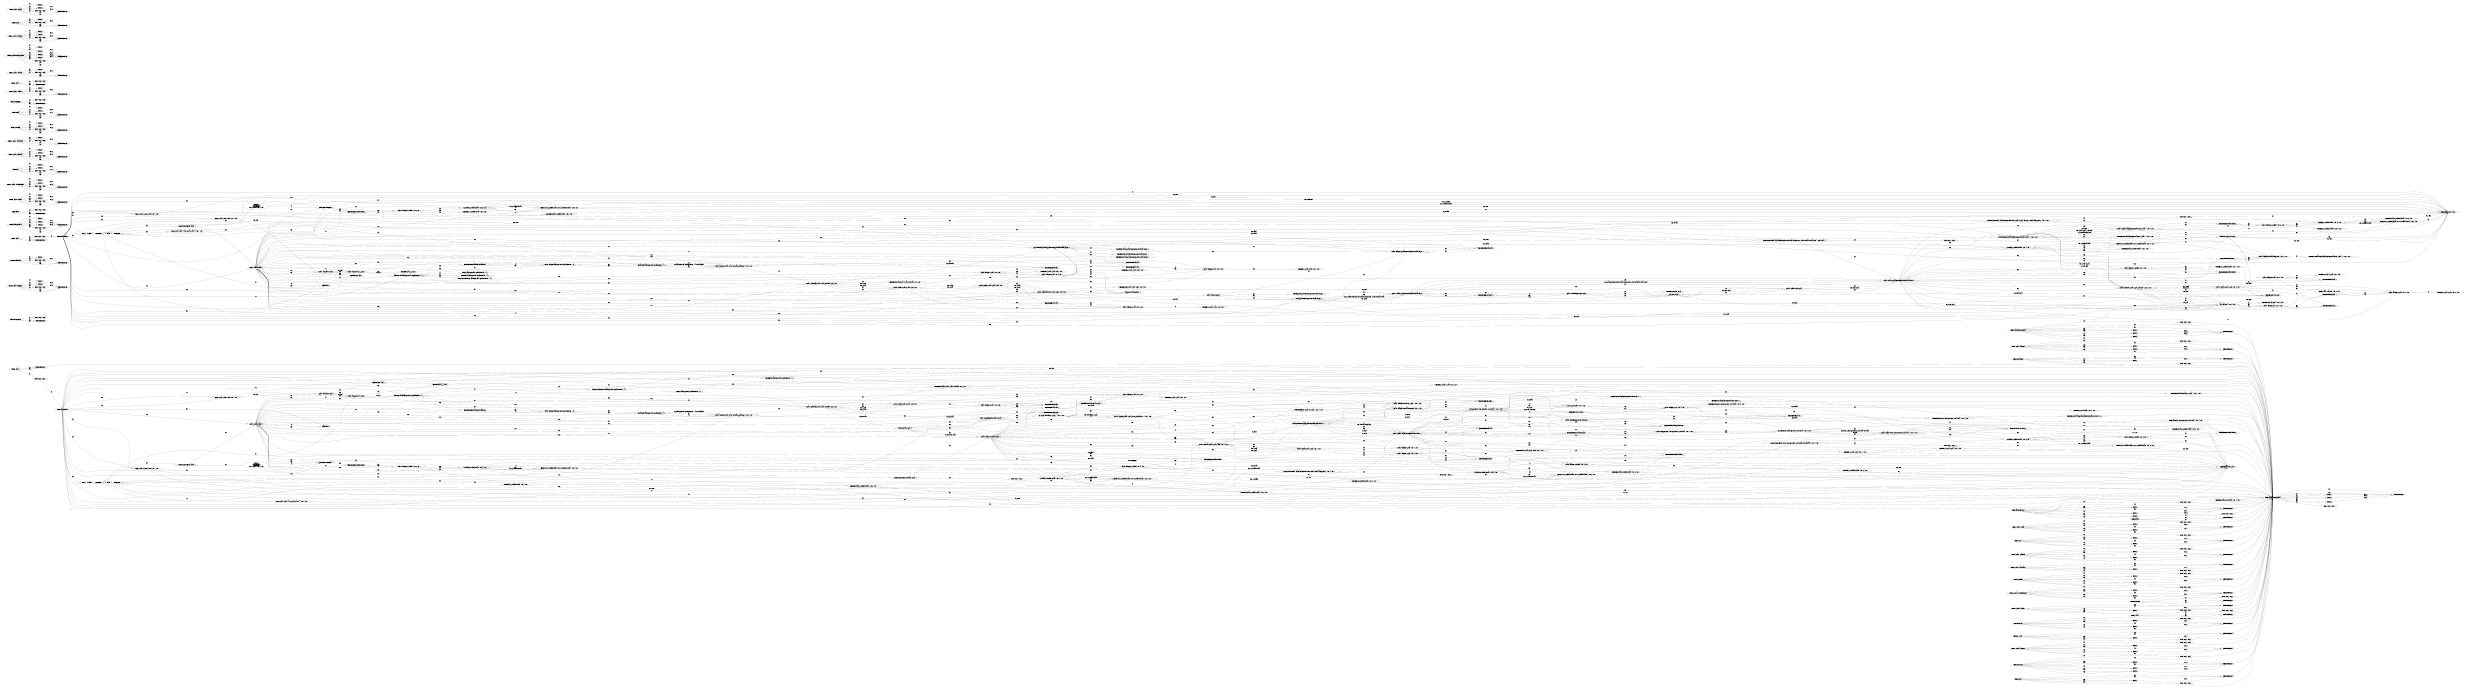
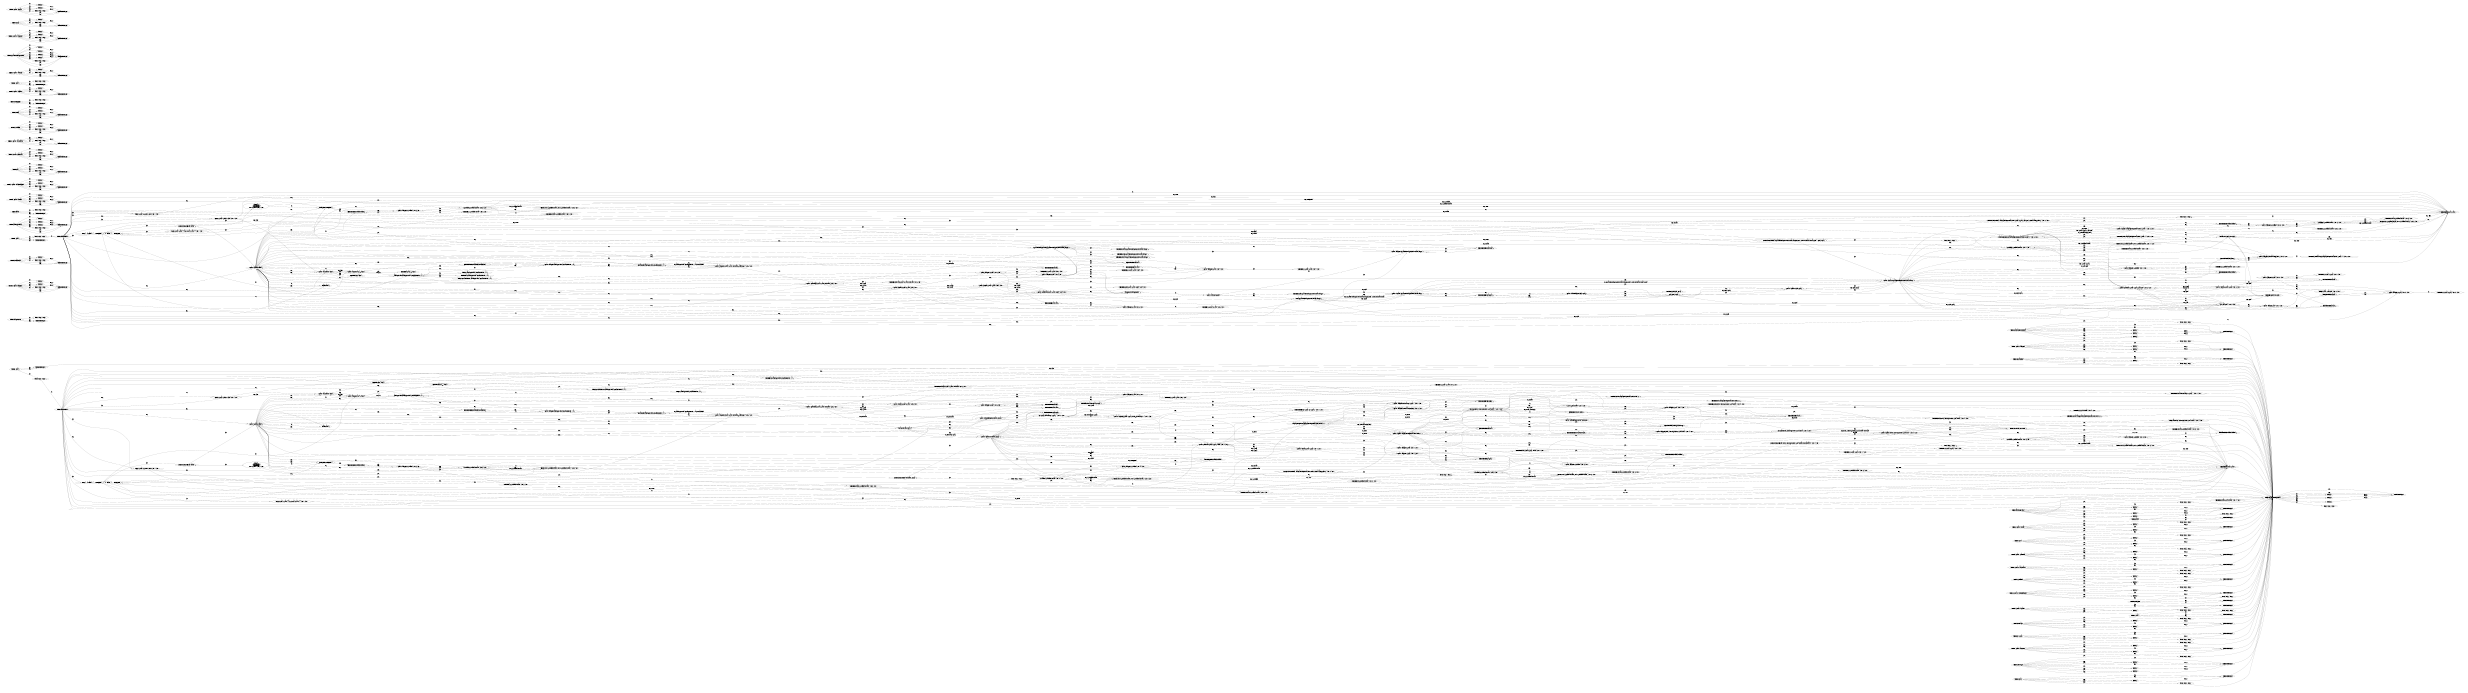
(1254, 299) -> (1173, 294)
(2273, 303) -> none
